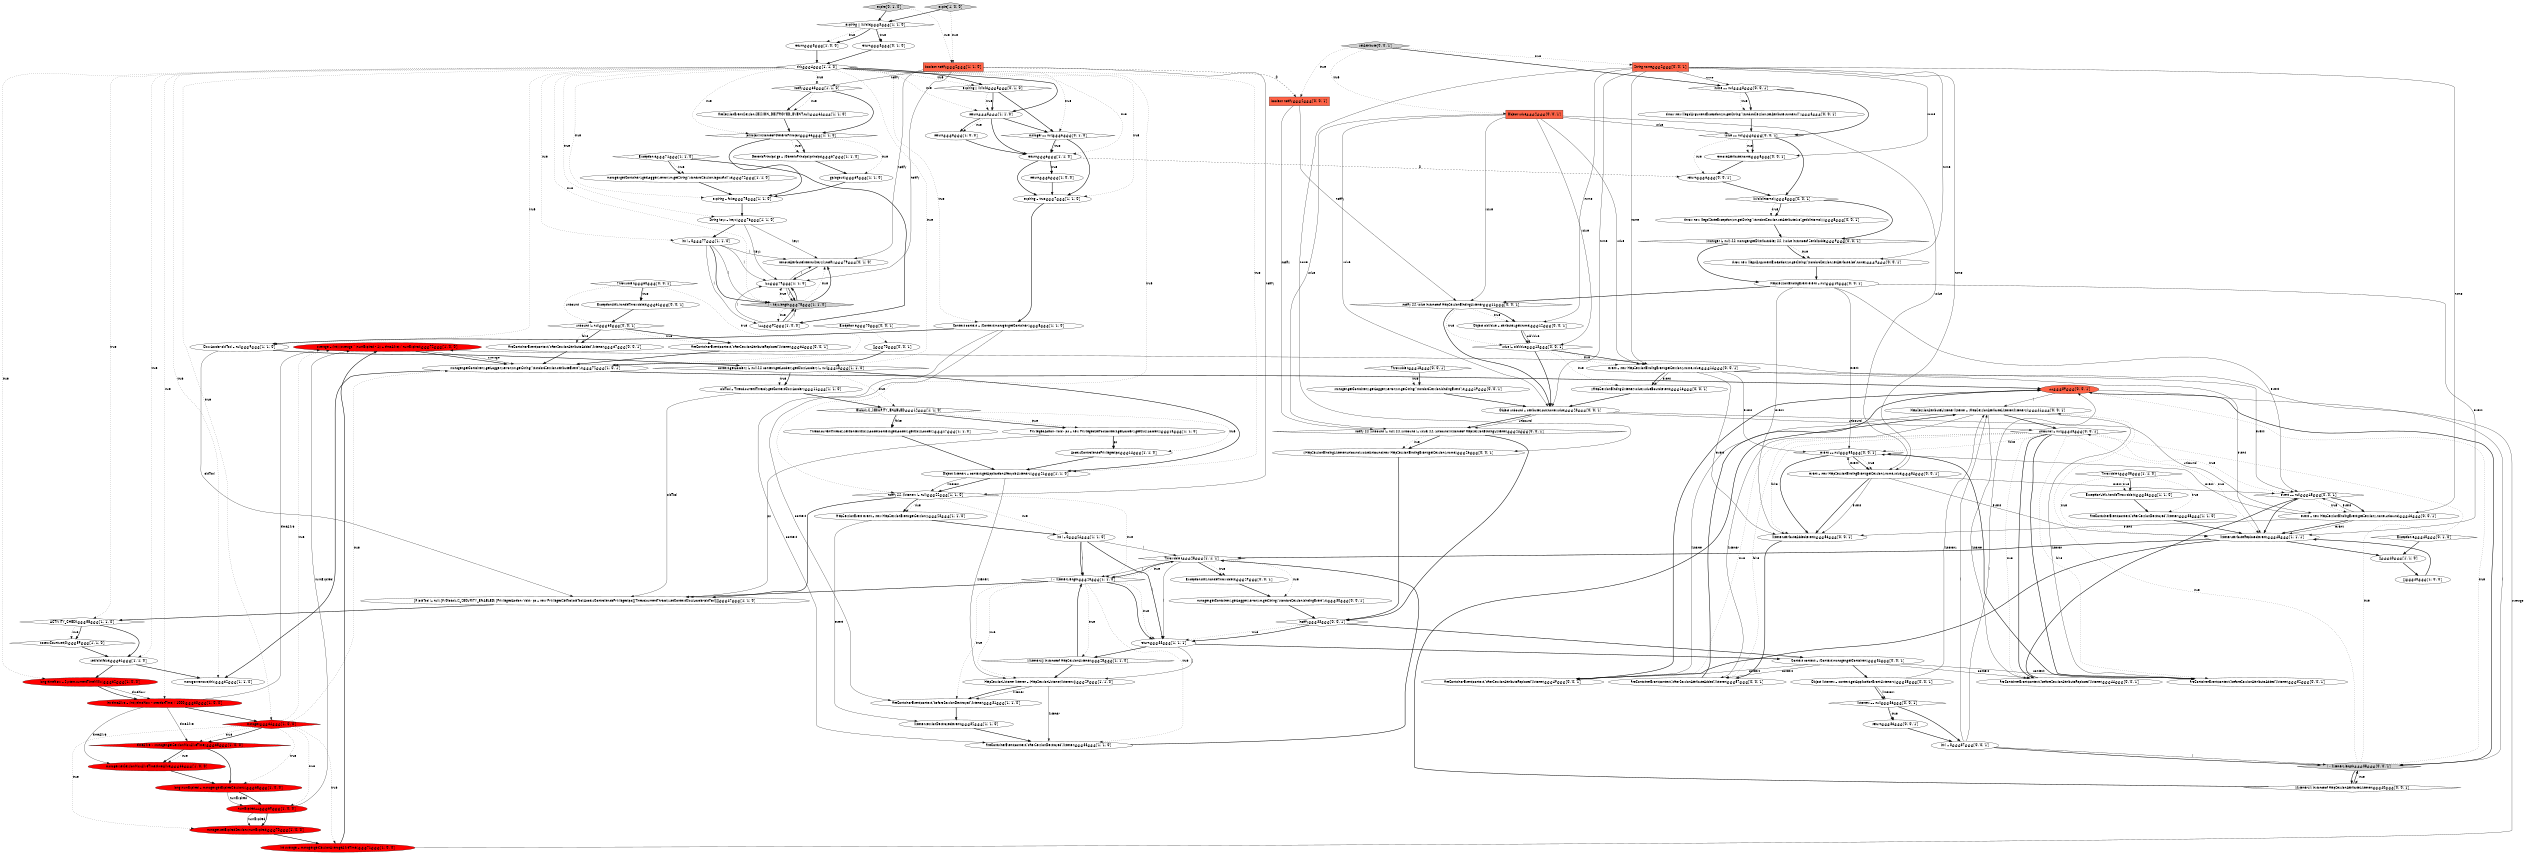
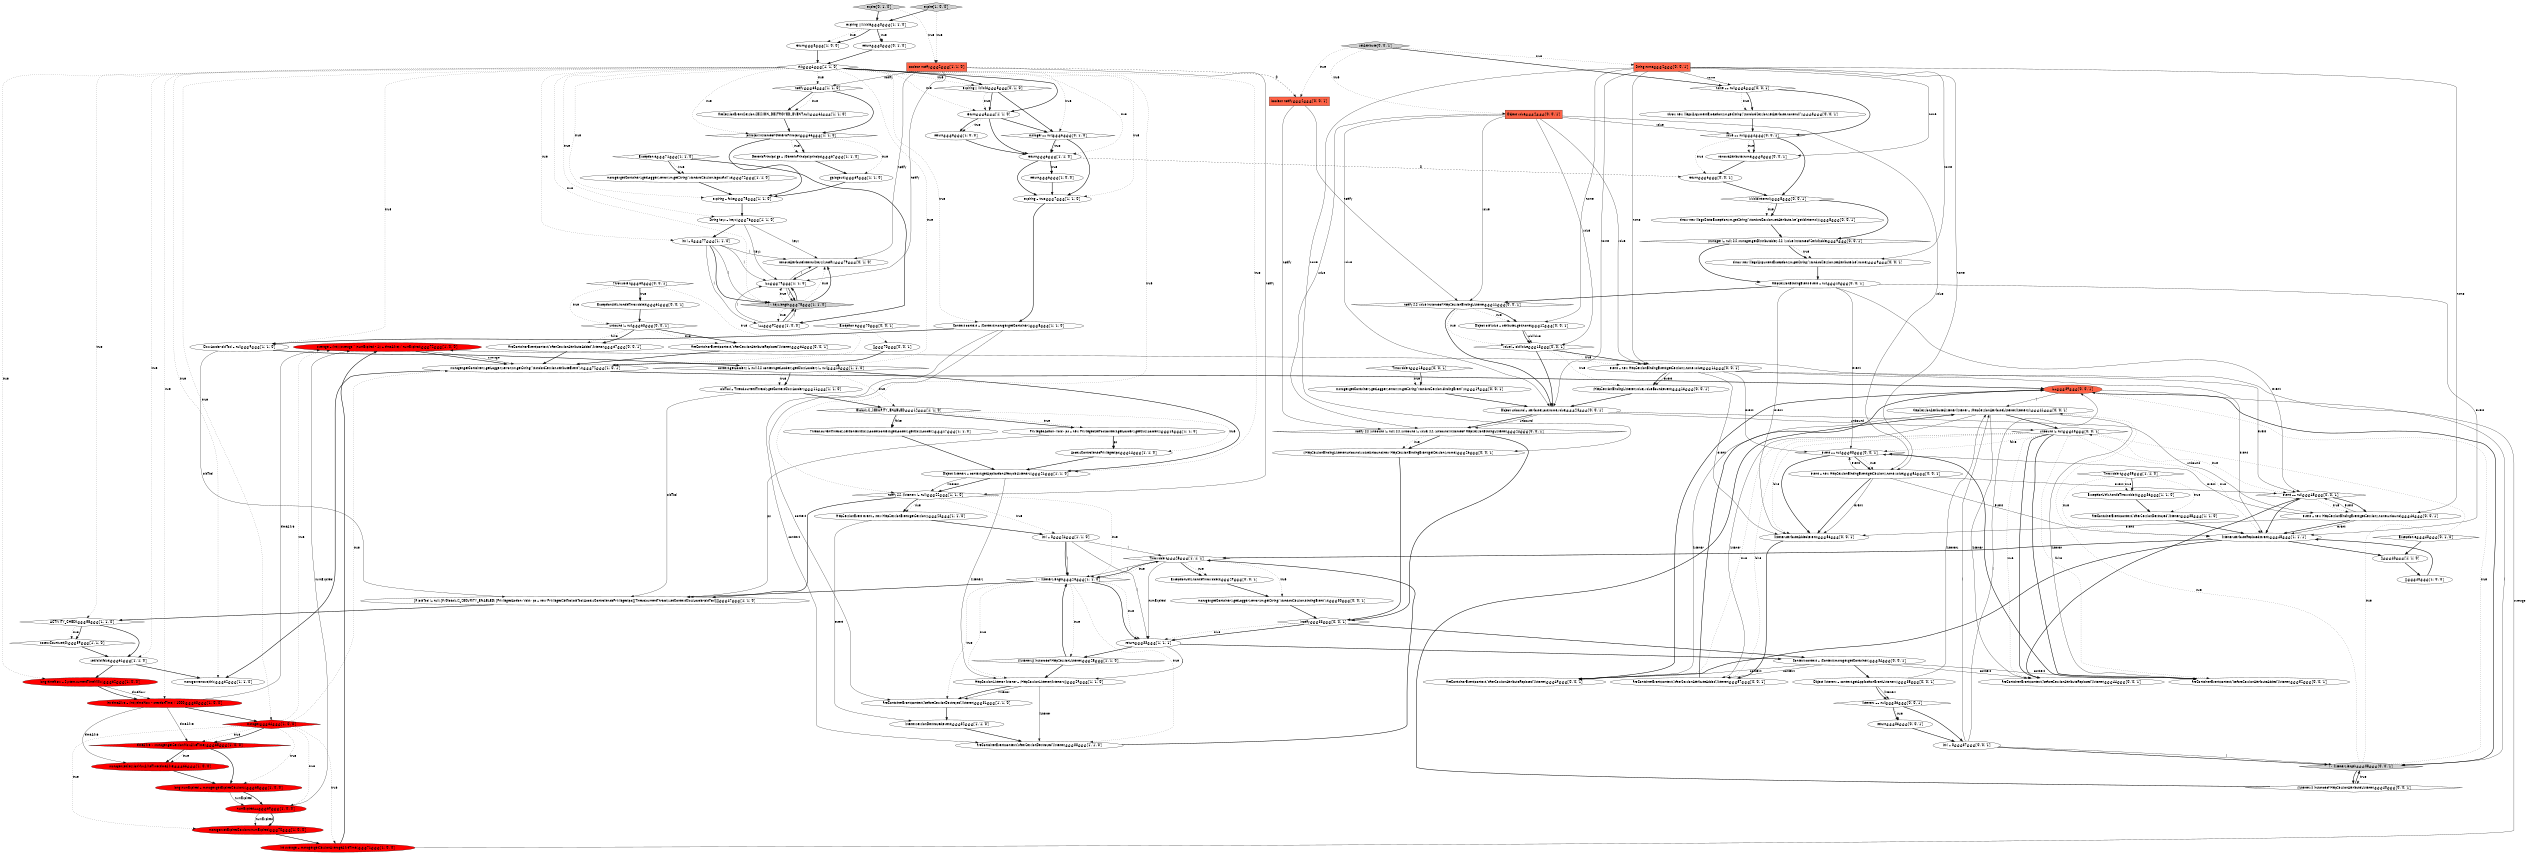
(875, 25) -> (876, 25)
(573, 305) -> (576, 305)
(1148, 575) -> (1132, 575)
(1164, 601) -> (1157, 601)
